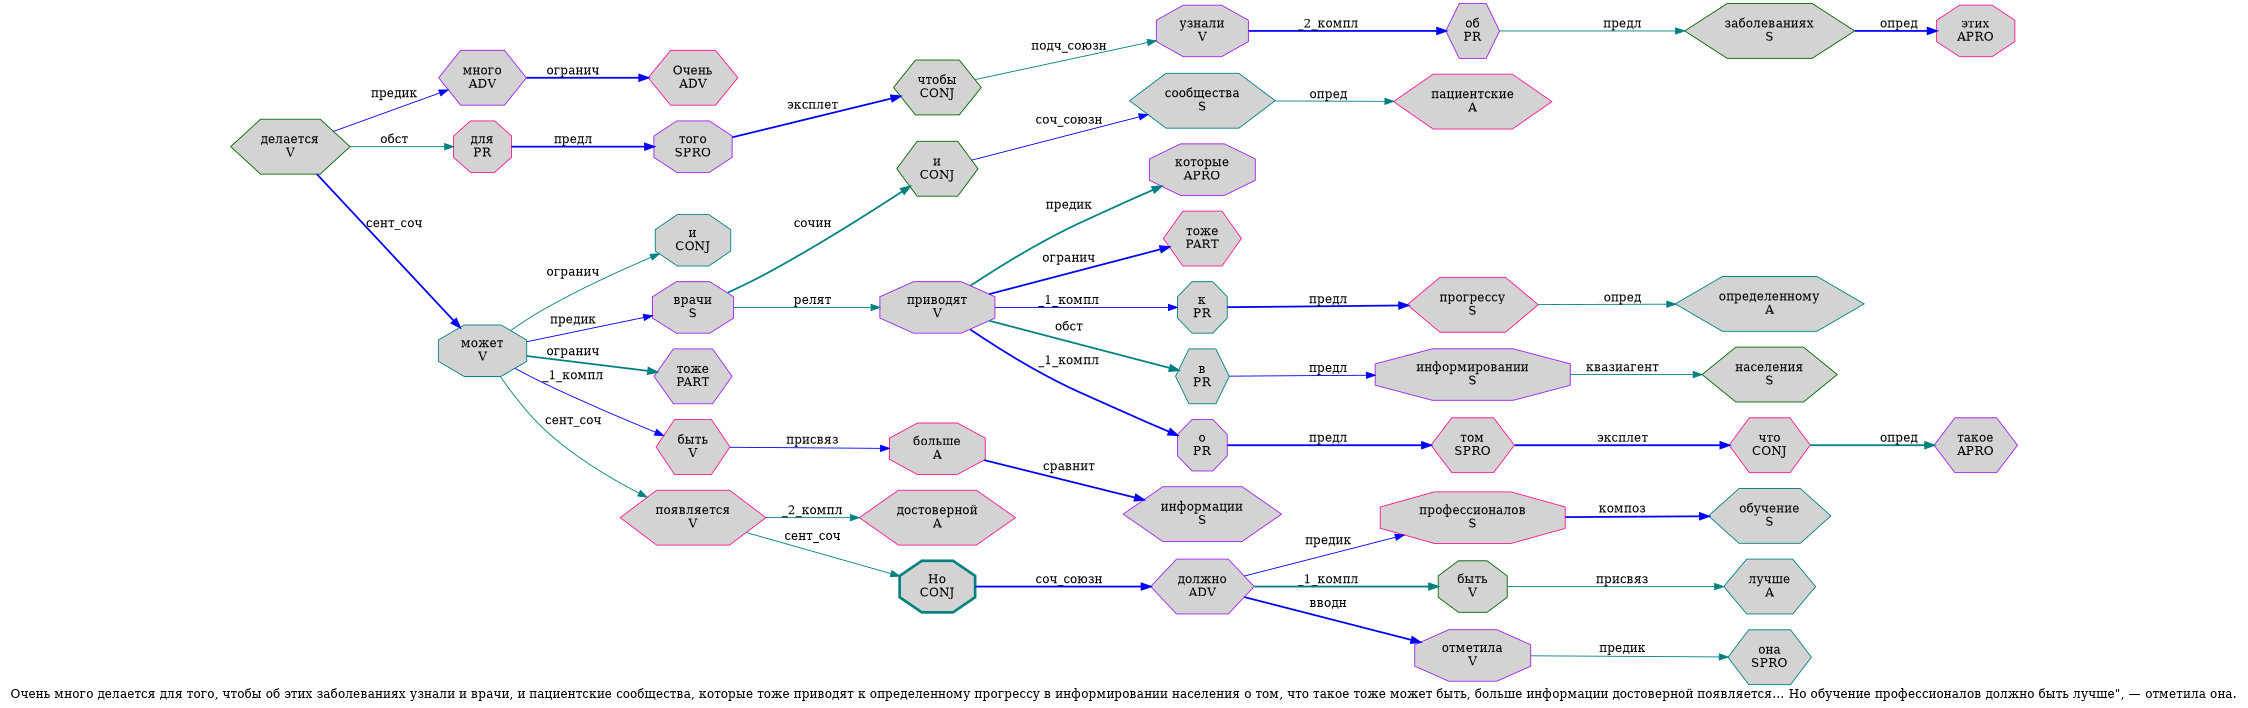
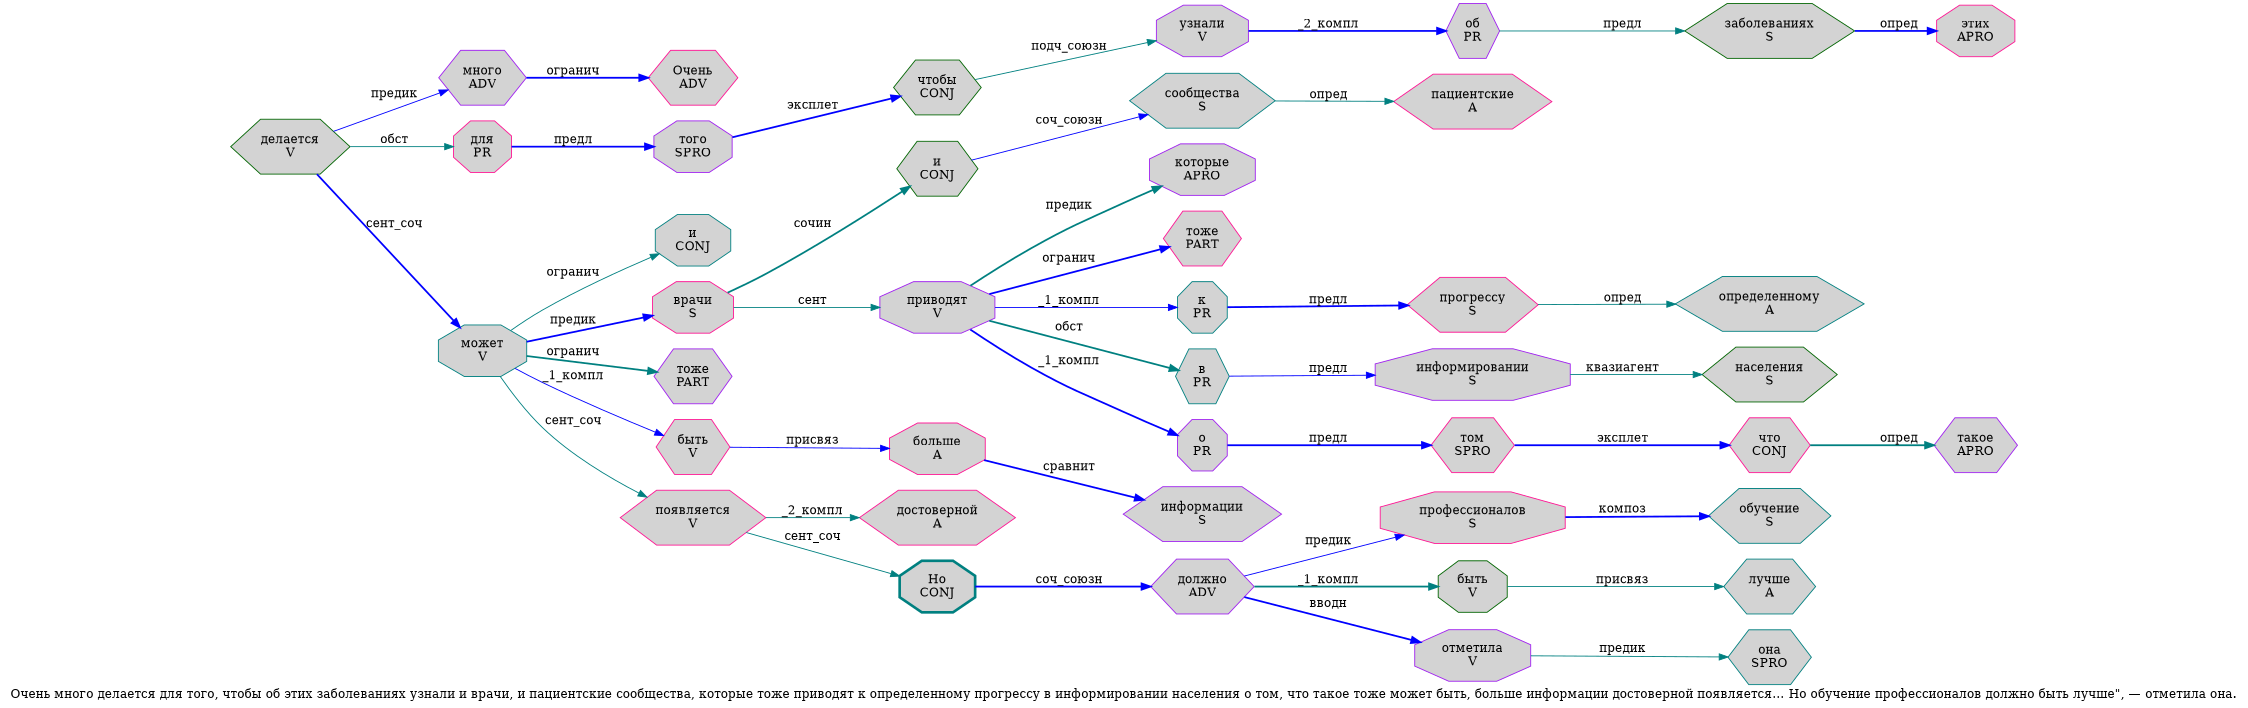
(813, 301) -> (813, 301)
(693, 307) -> (693, 307)
(585, 330) -> (585, 330)
